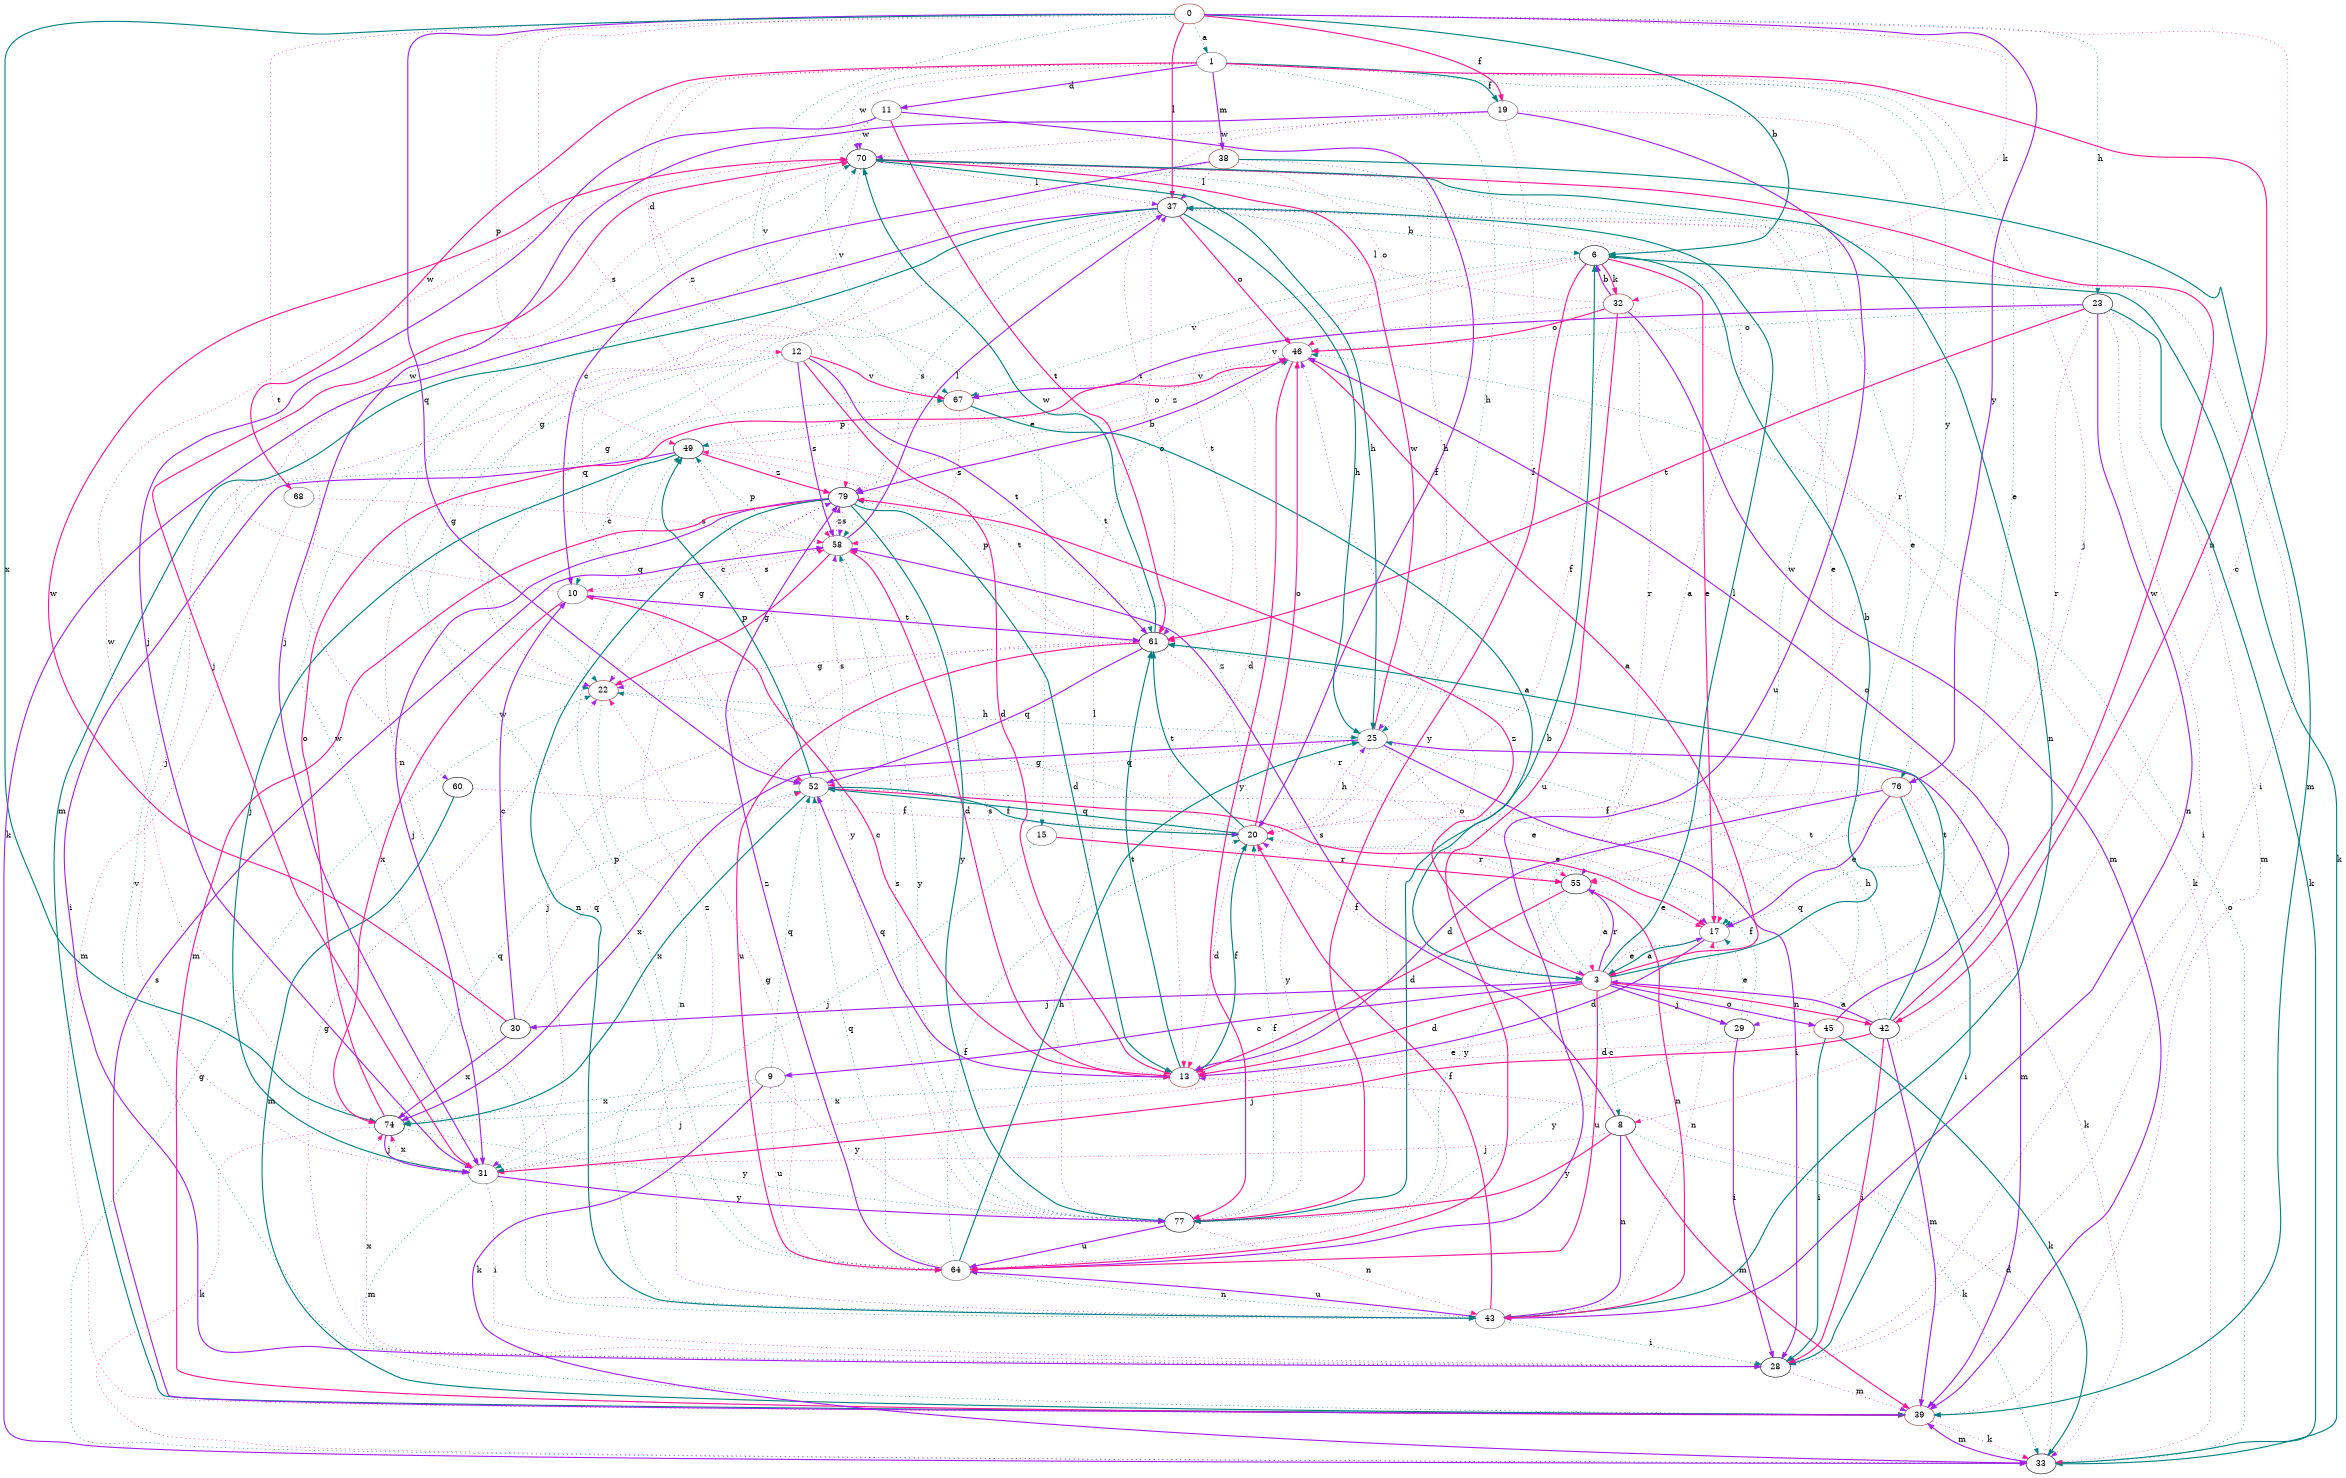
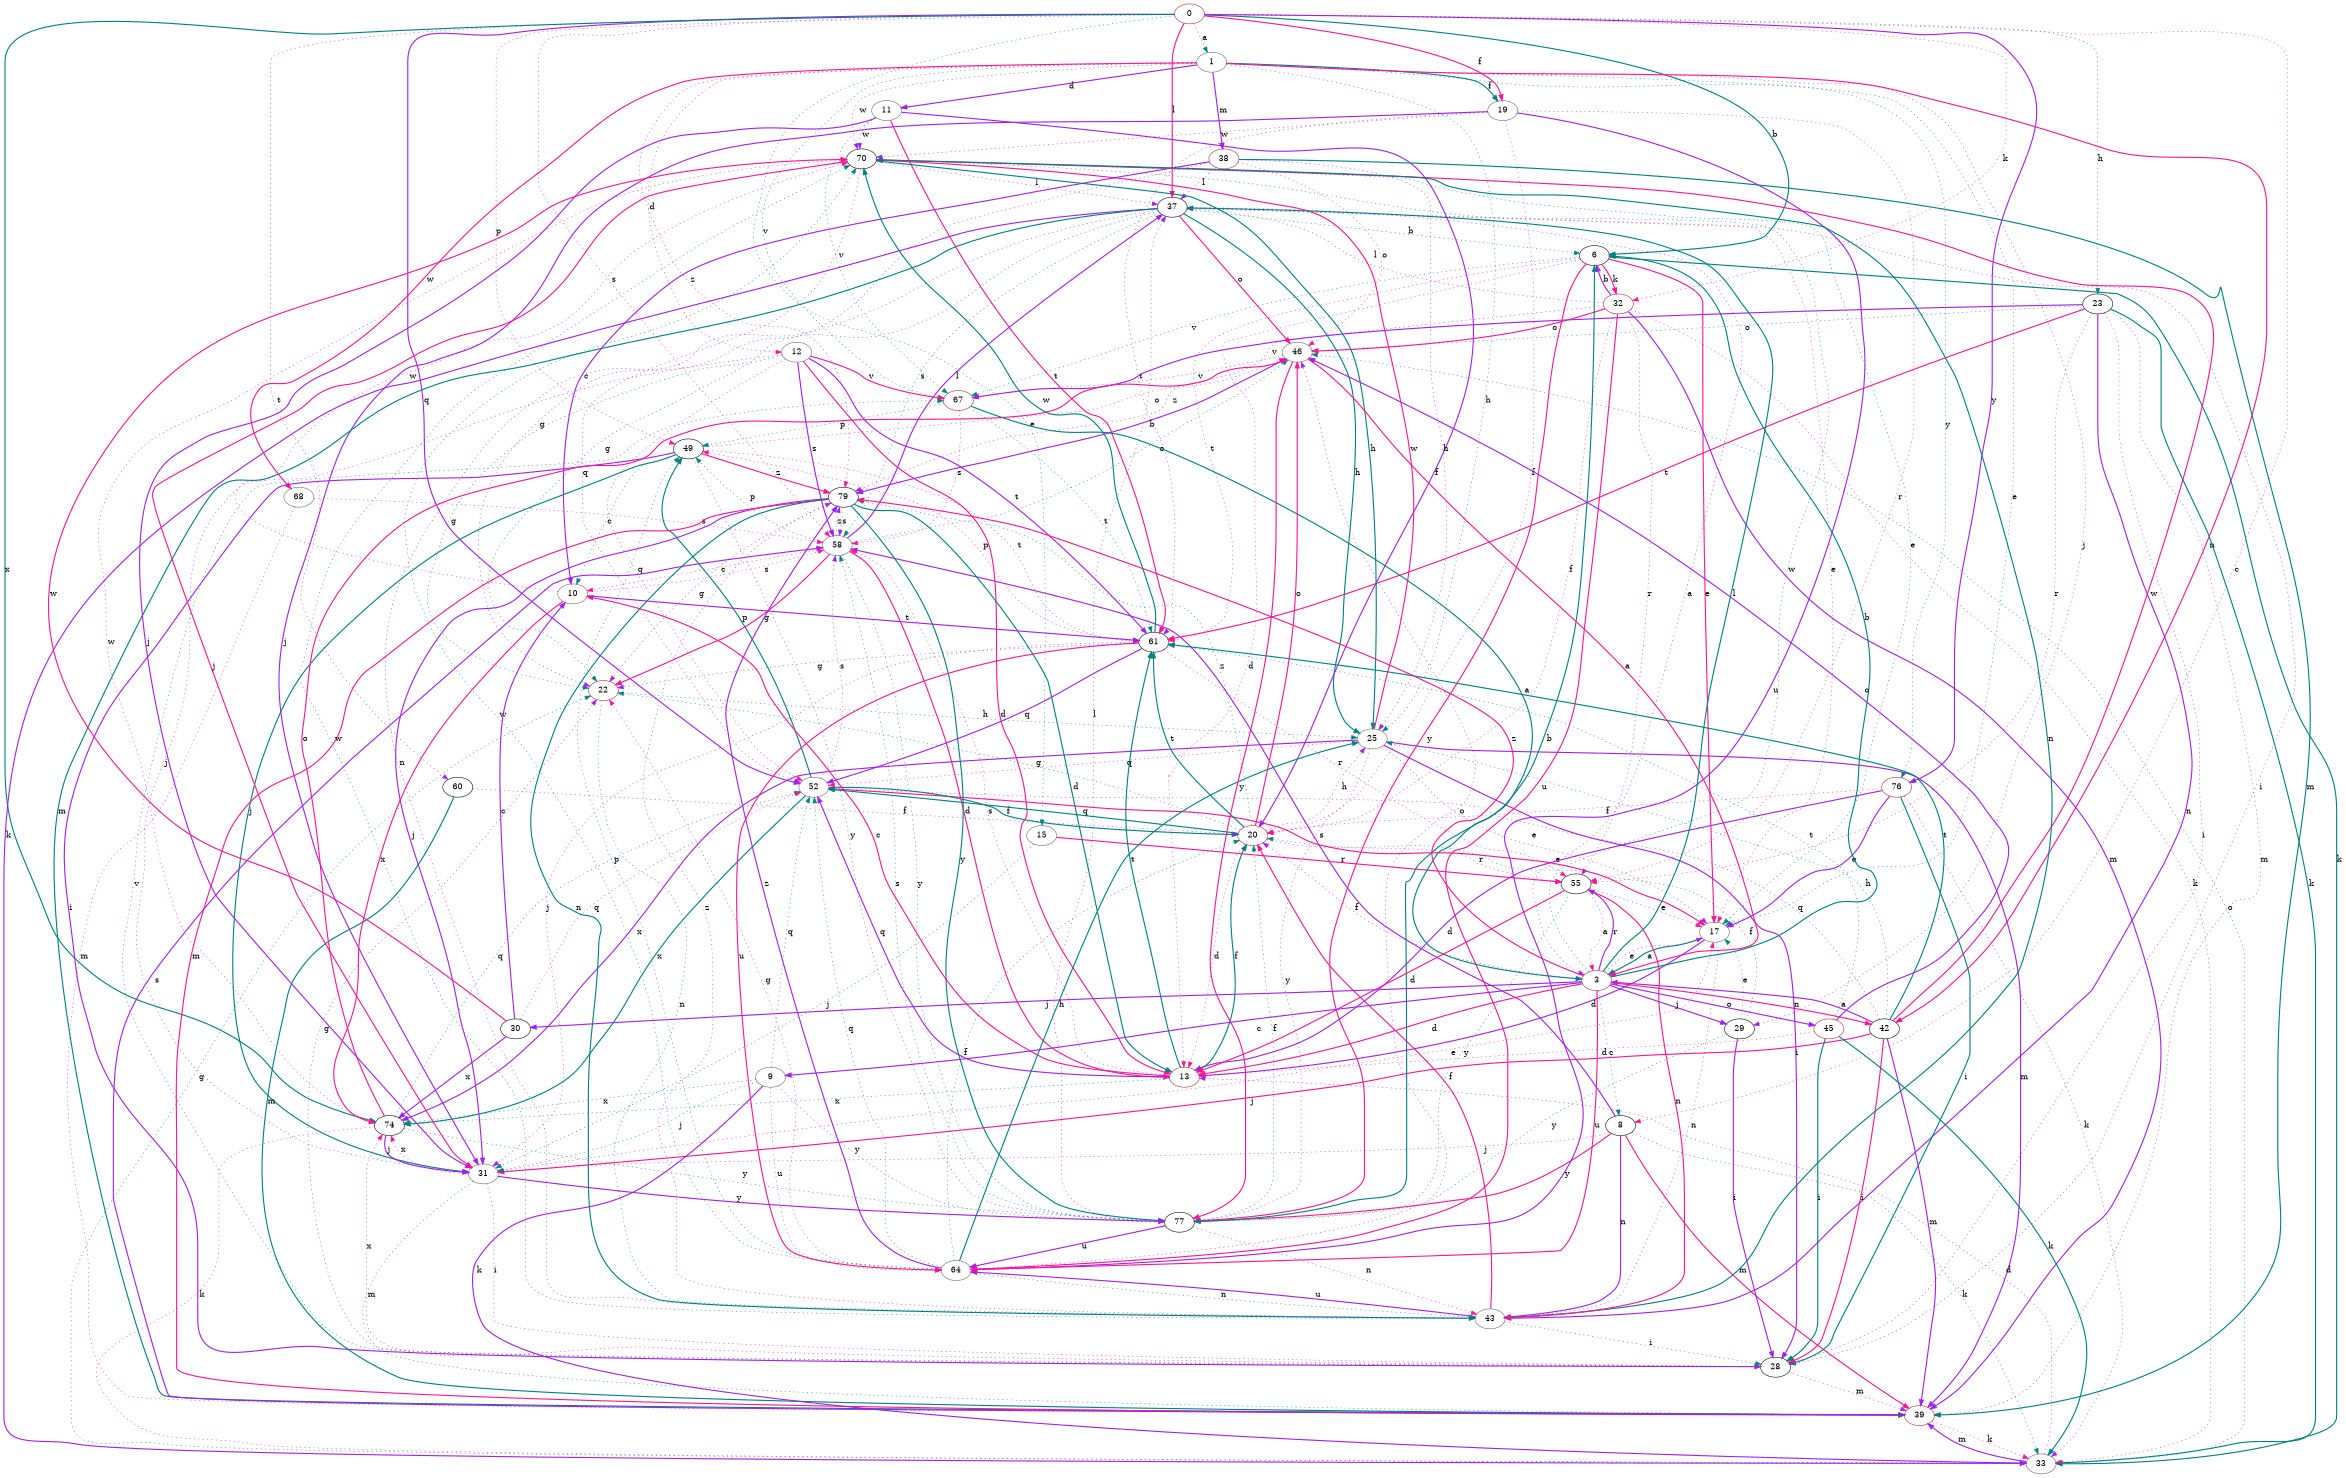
(2041, 1464) -> (2041, 1464)
